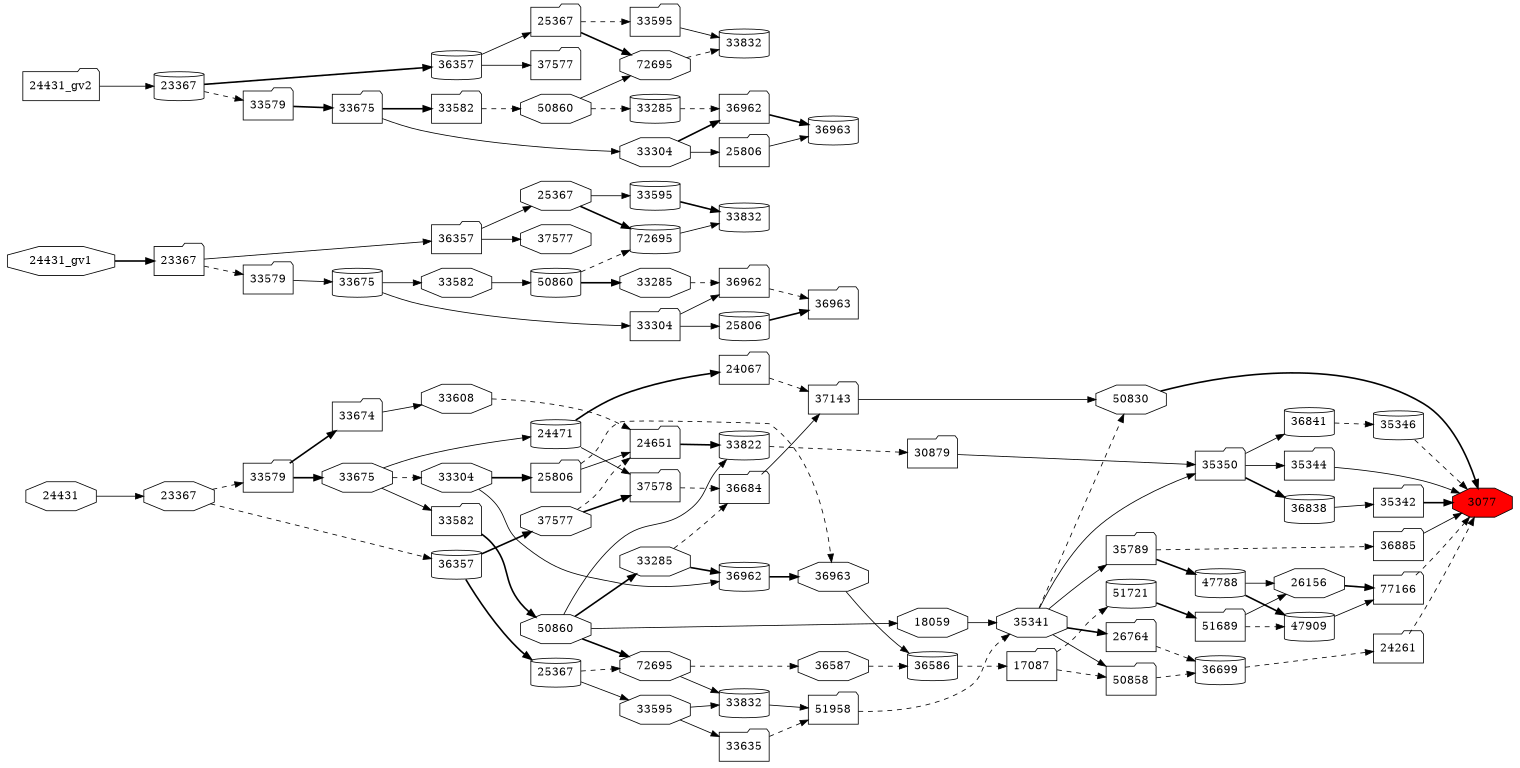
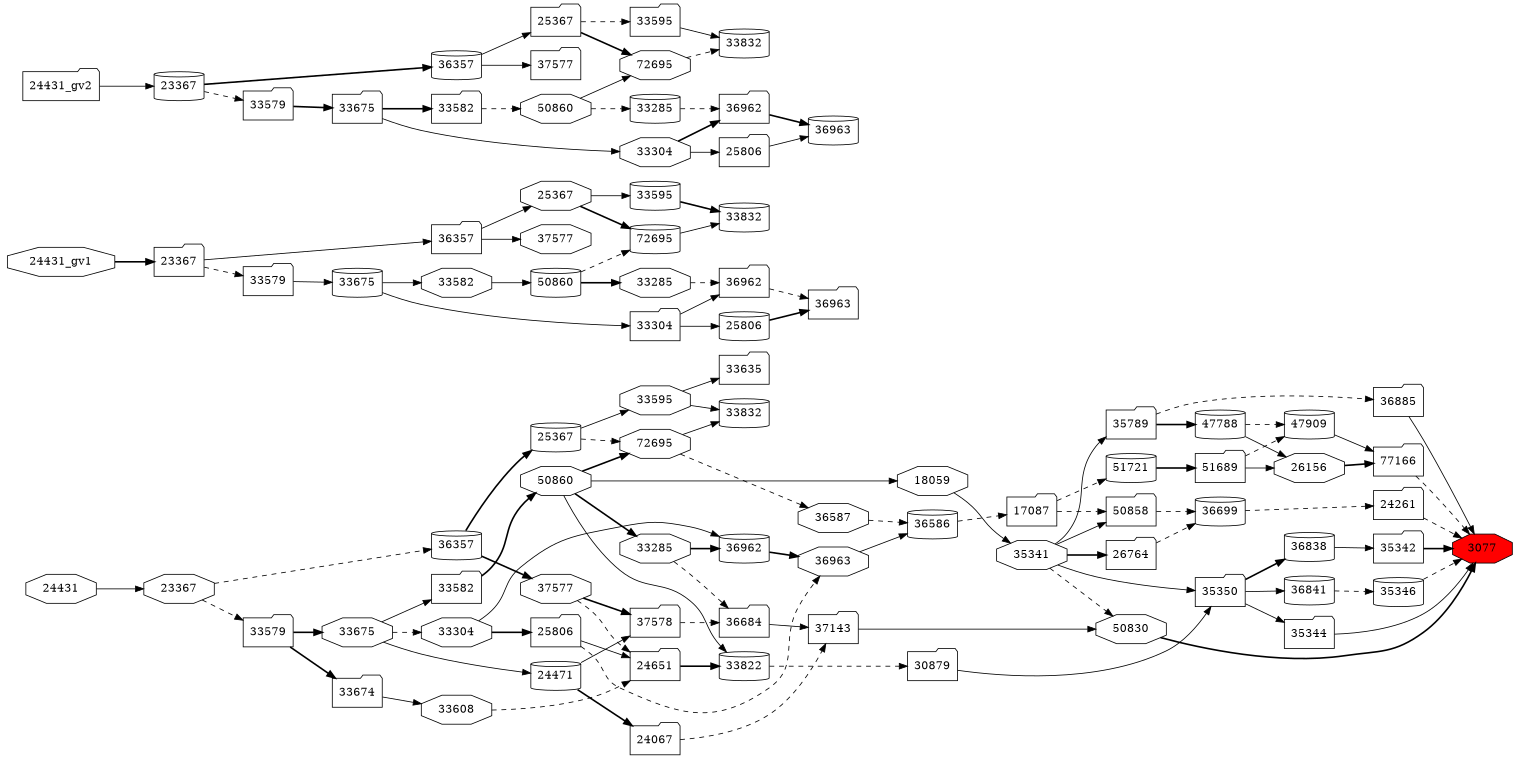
(1259, 602) -> (1261, 425)
(833, 710) -> none
